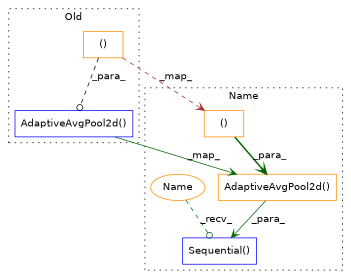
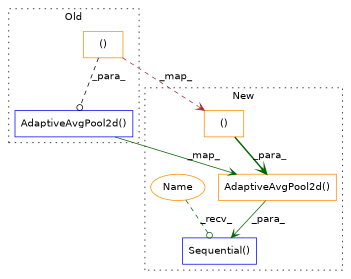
(244, 96) -> (244, 96)
